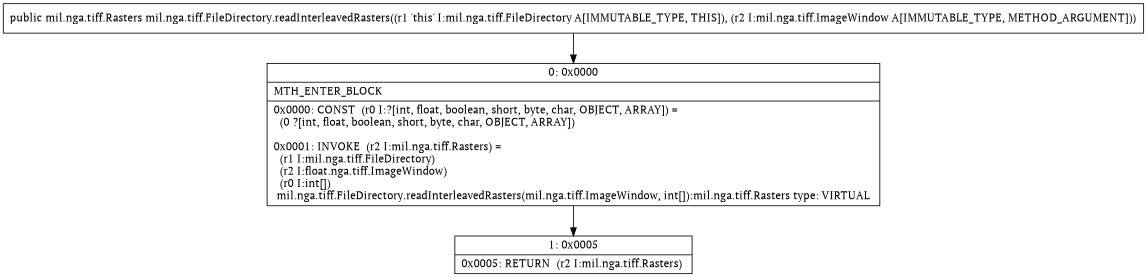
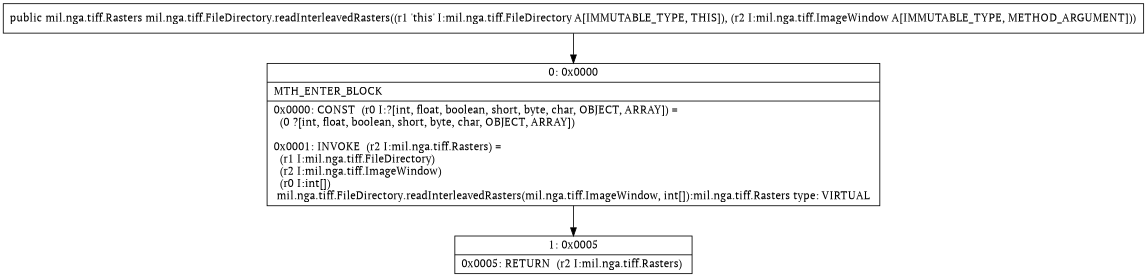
(361, 171) -> (358, 171)
